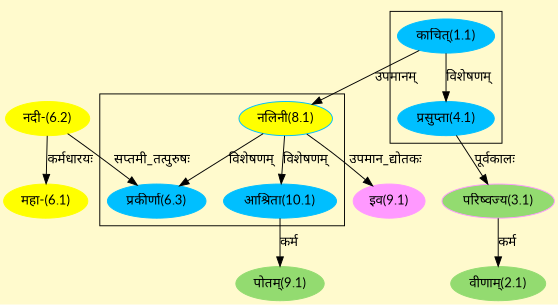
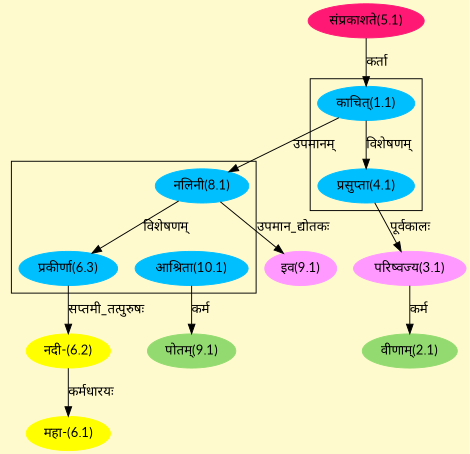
none -> (366, 21)
(286, 119) -> (202, 186)
(93, 152) -> (68, 305)
(283, 155) -> none
(498, 201) -> (410, 268)
